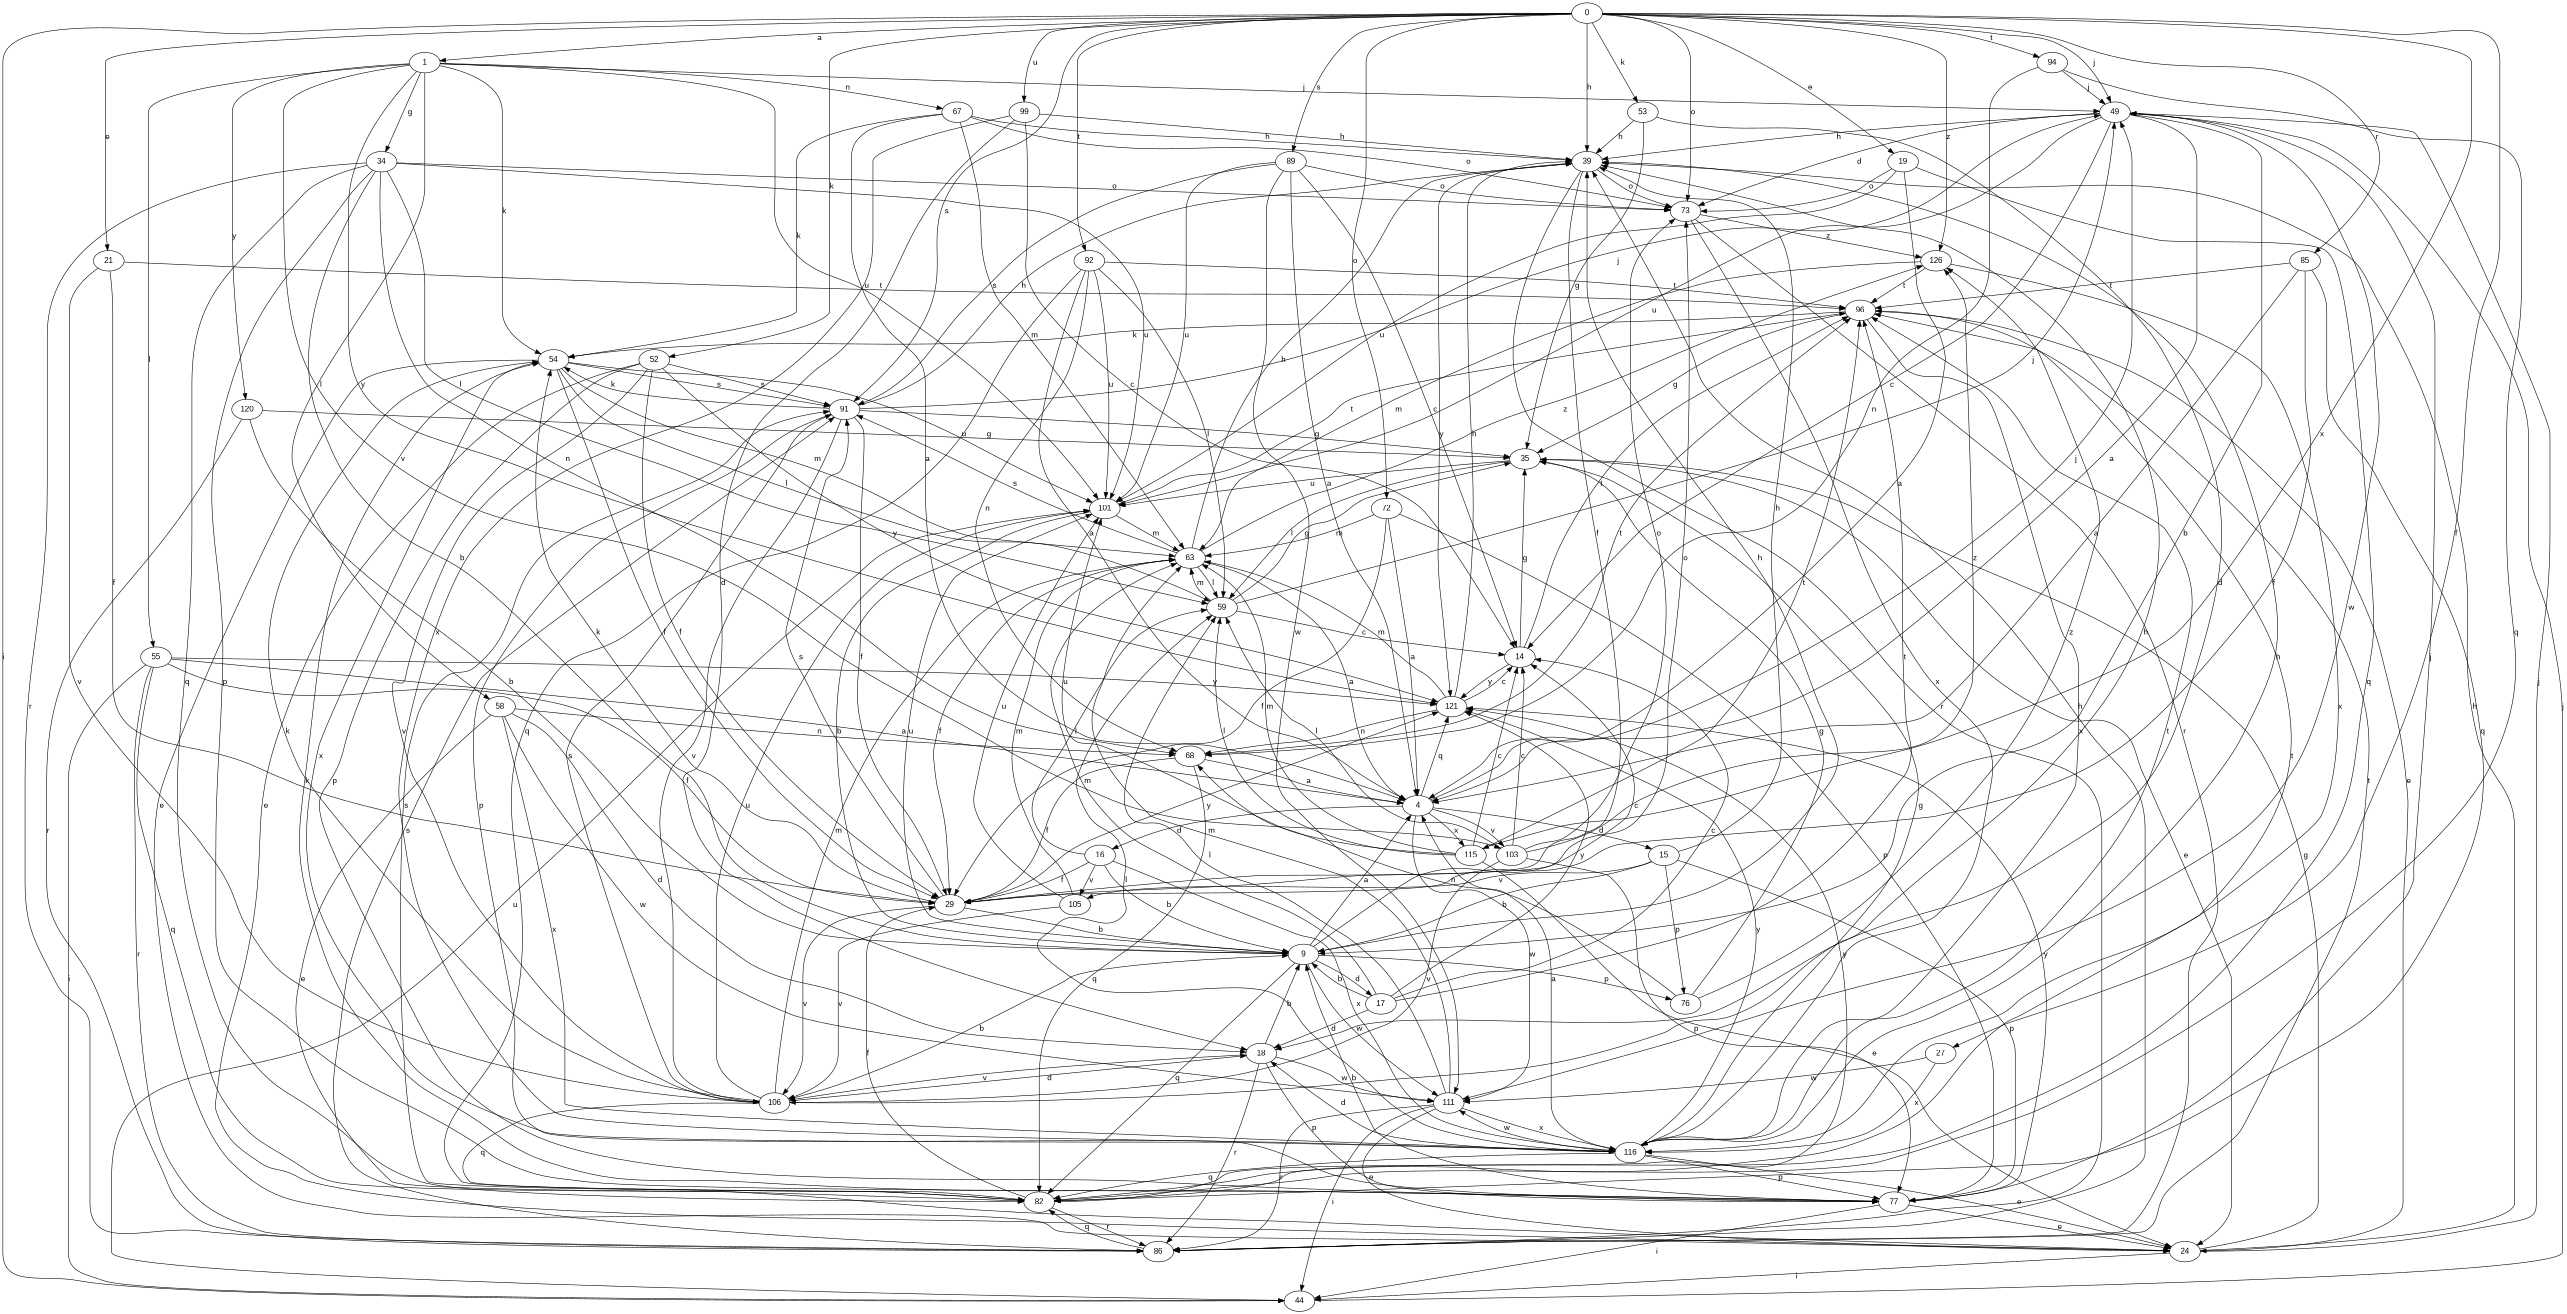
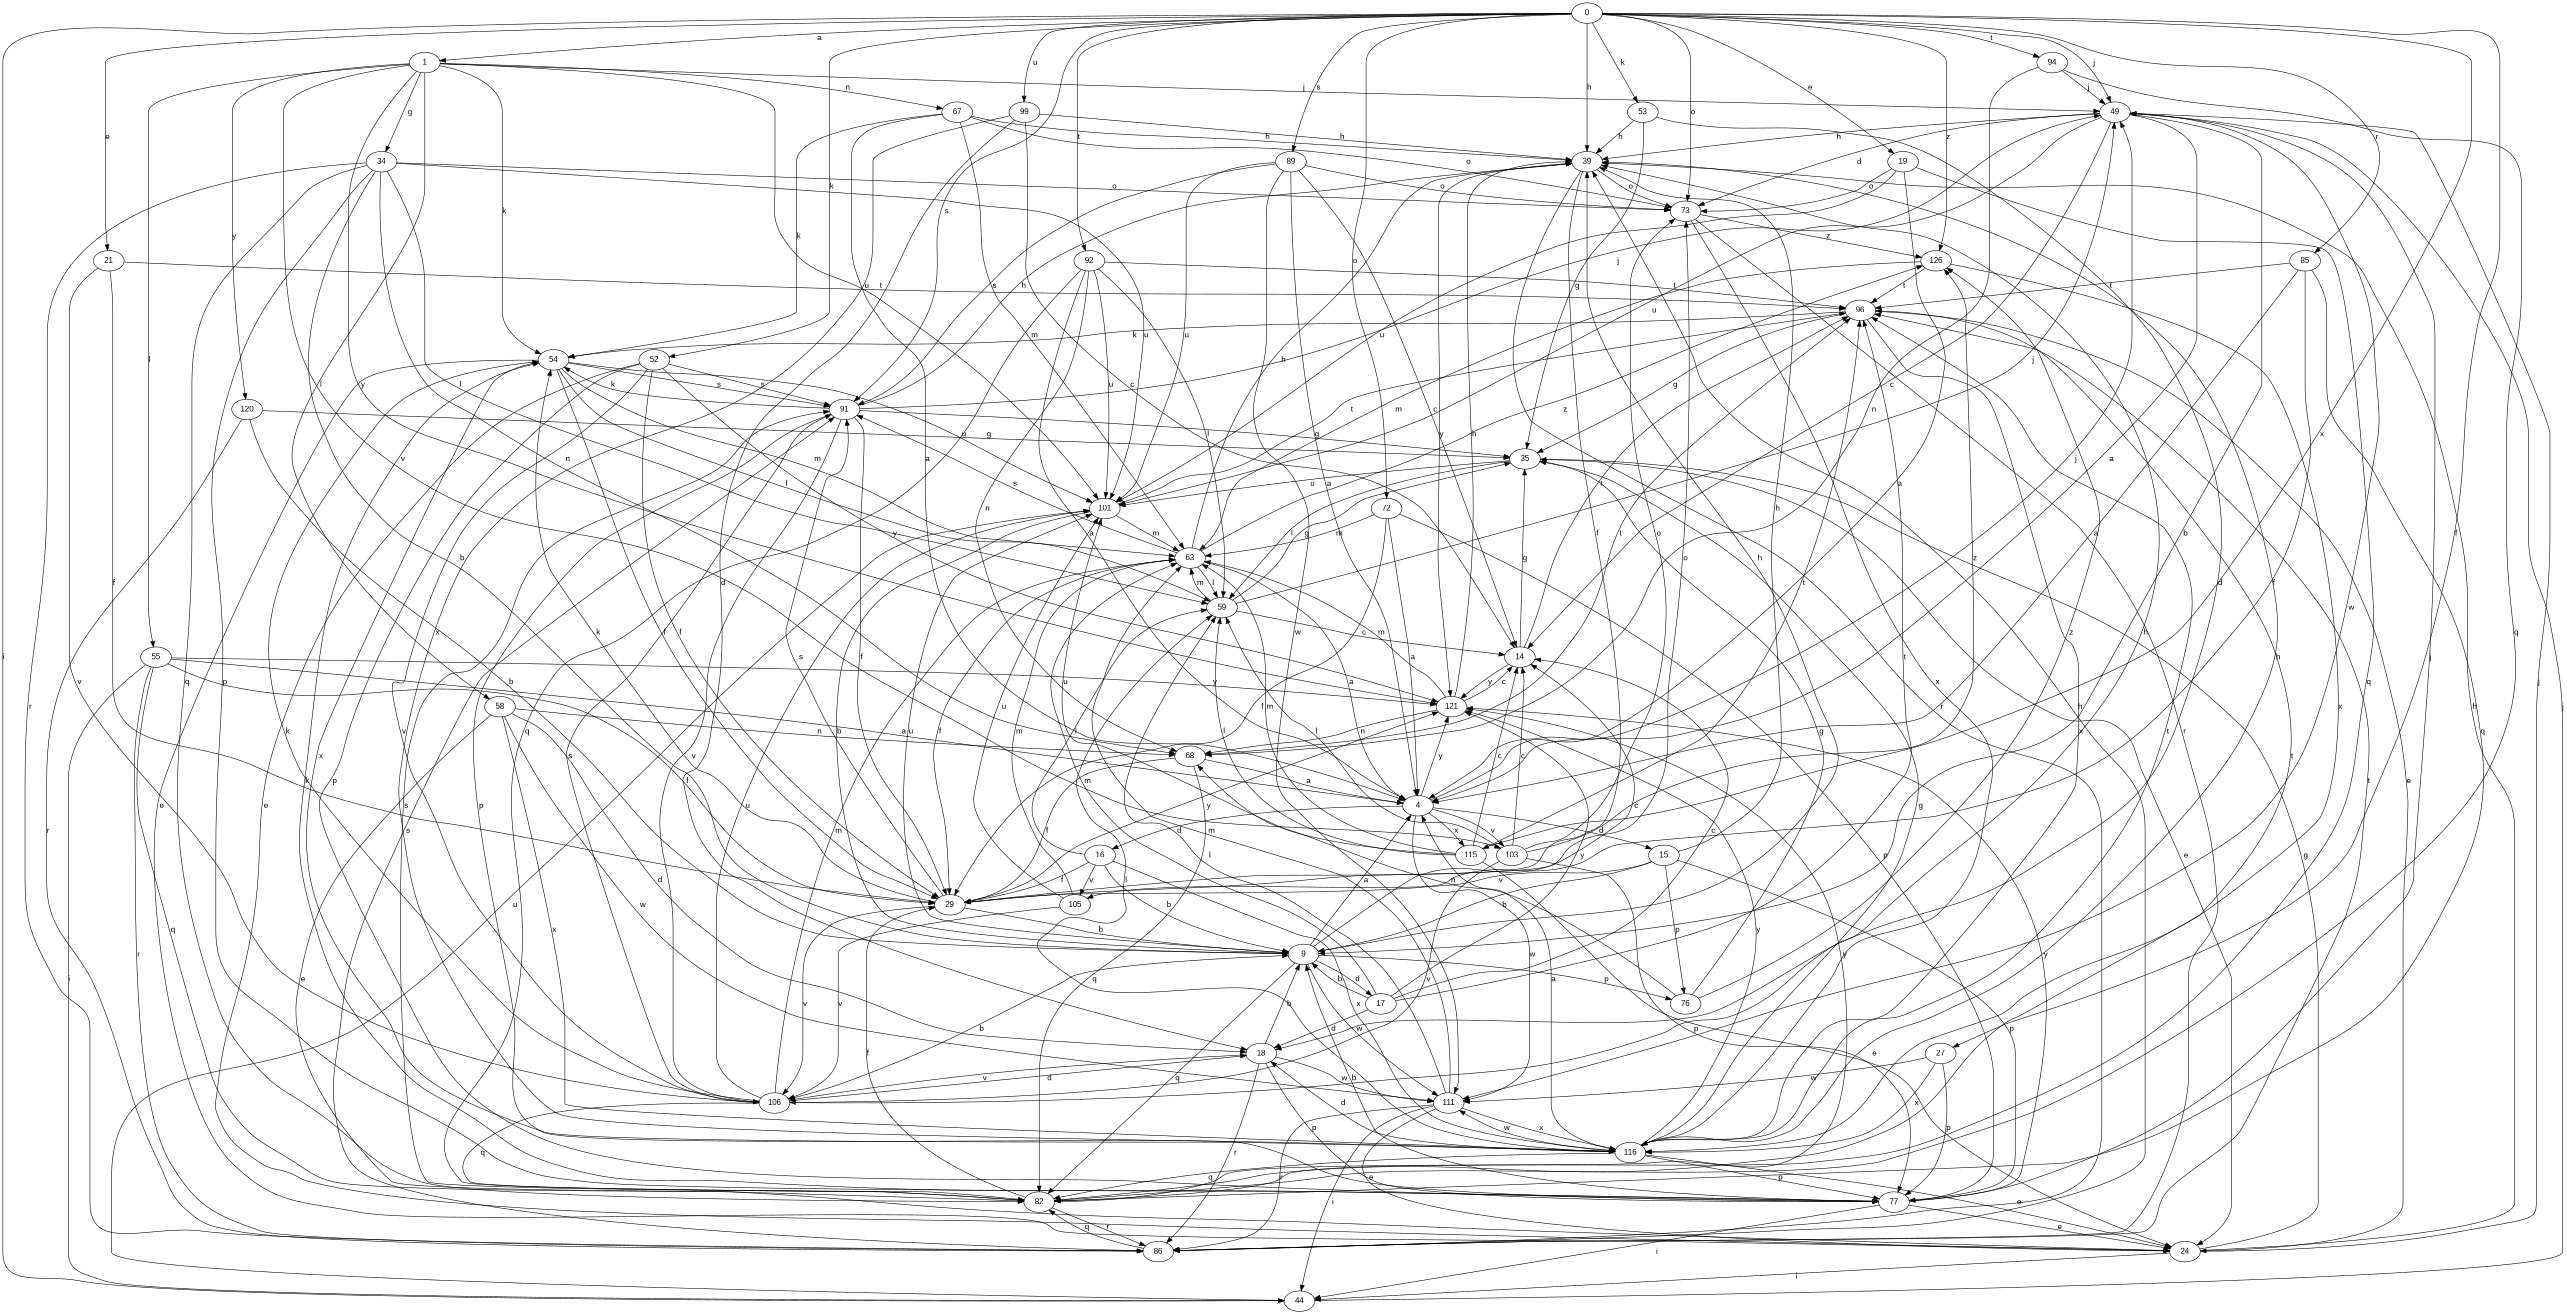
(1440, 756) -> (1440, 756)
none -> (1946, 1127)
